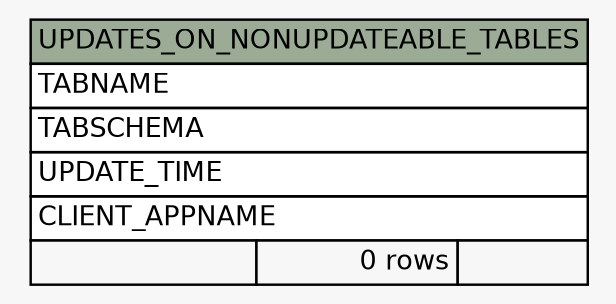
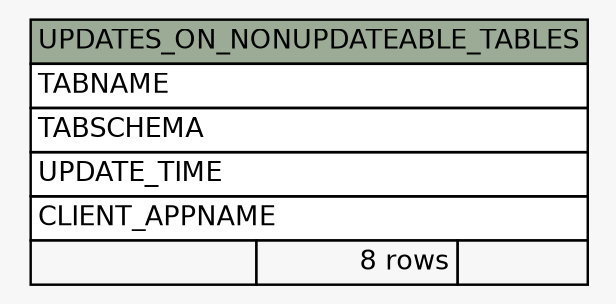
(405, 261) -> (405, 261)
